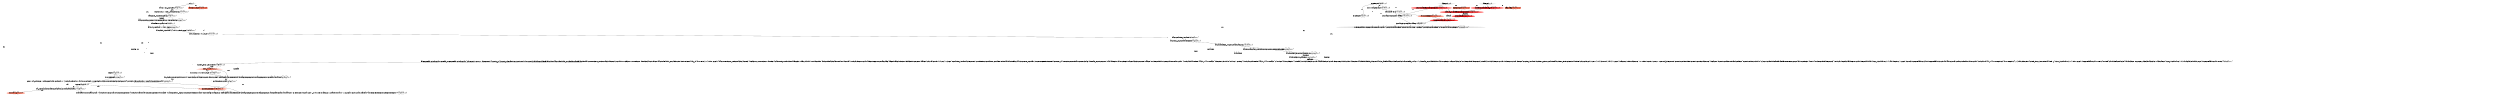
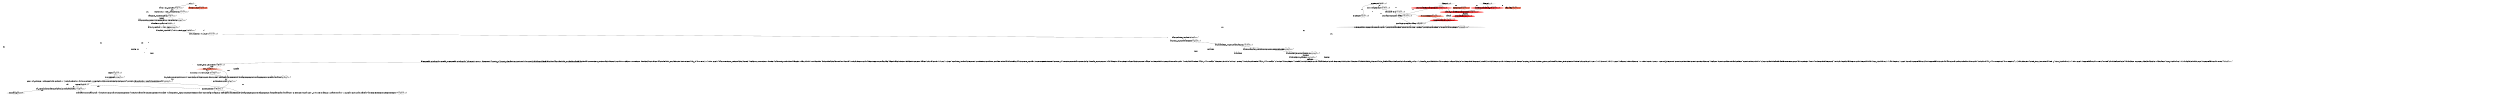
(212, 89) -> (212, 89)
(16, 93) -> (16, 93)
